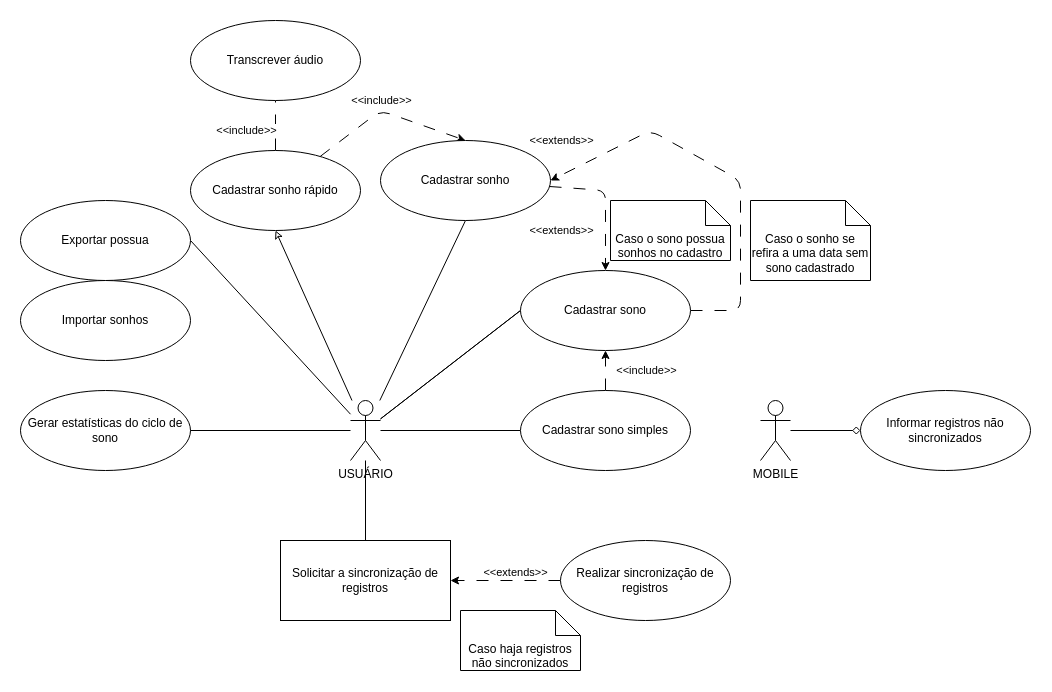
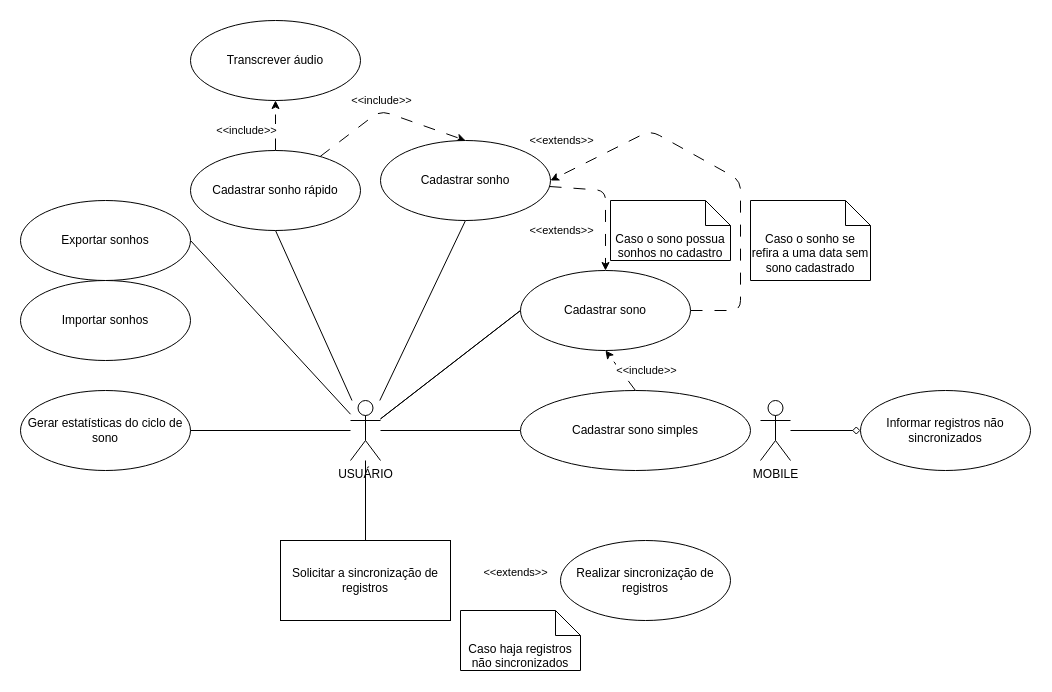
(276, 107) -> (276, 109)
(279, 238) -> (278, 235)
(106, 241) -> (106, 241)
(606, 431) -> (636, 431)
(530, 581) -> none
